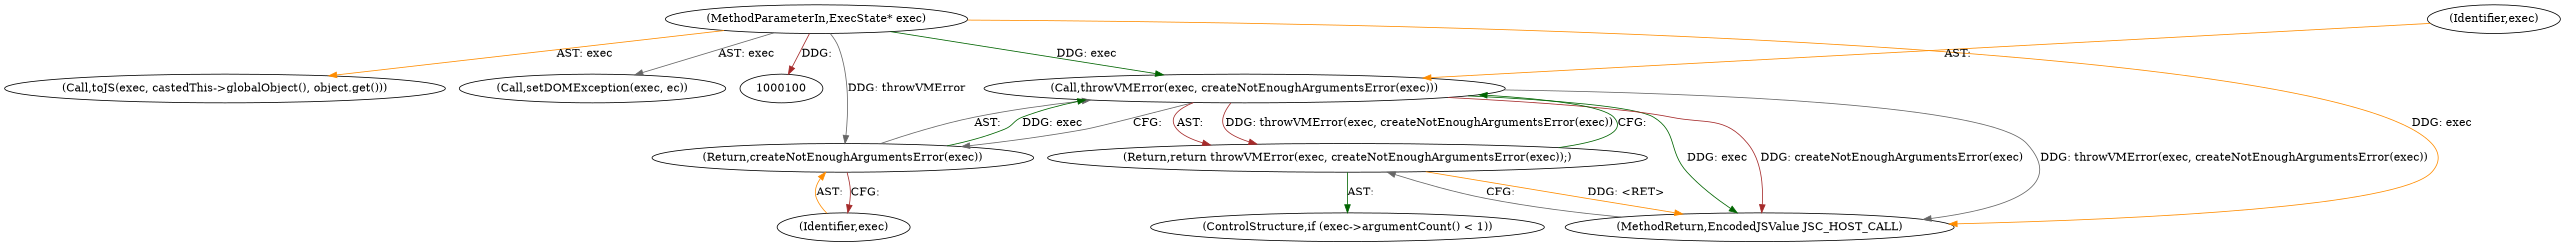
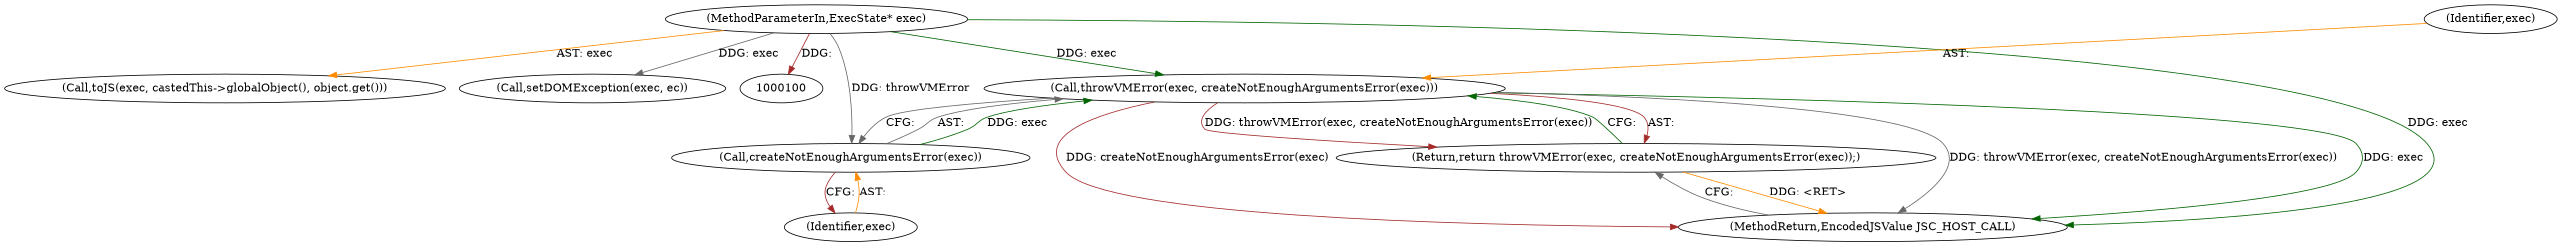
(746, 54) -> (749, 54)
(1962, 54) -> (1854, 44)
(843, 158) -> (851, 158)
(1347, 227) -> none
